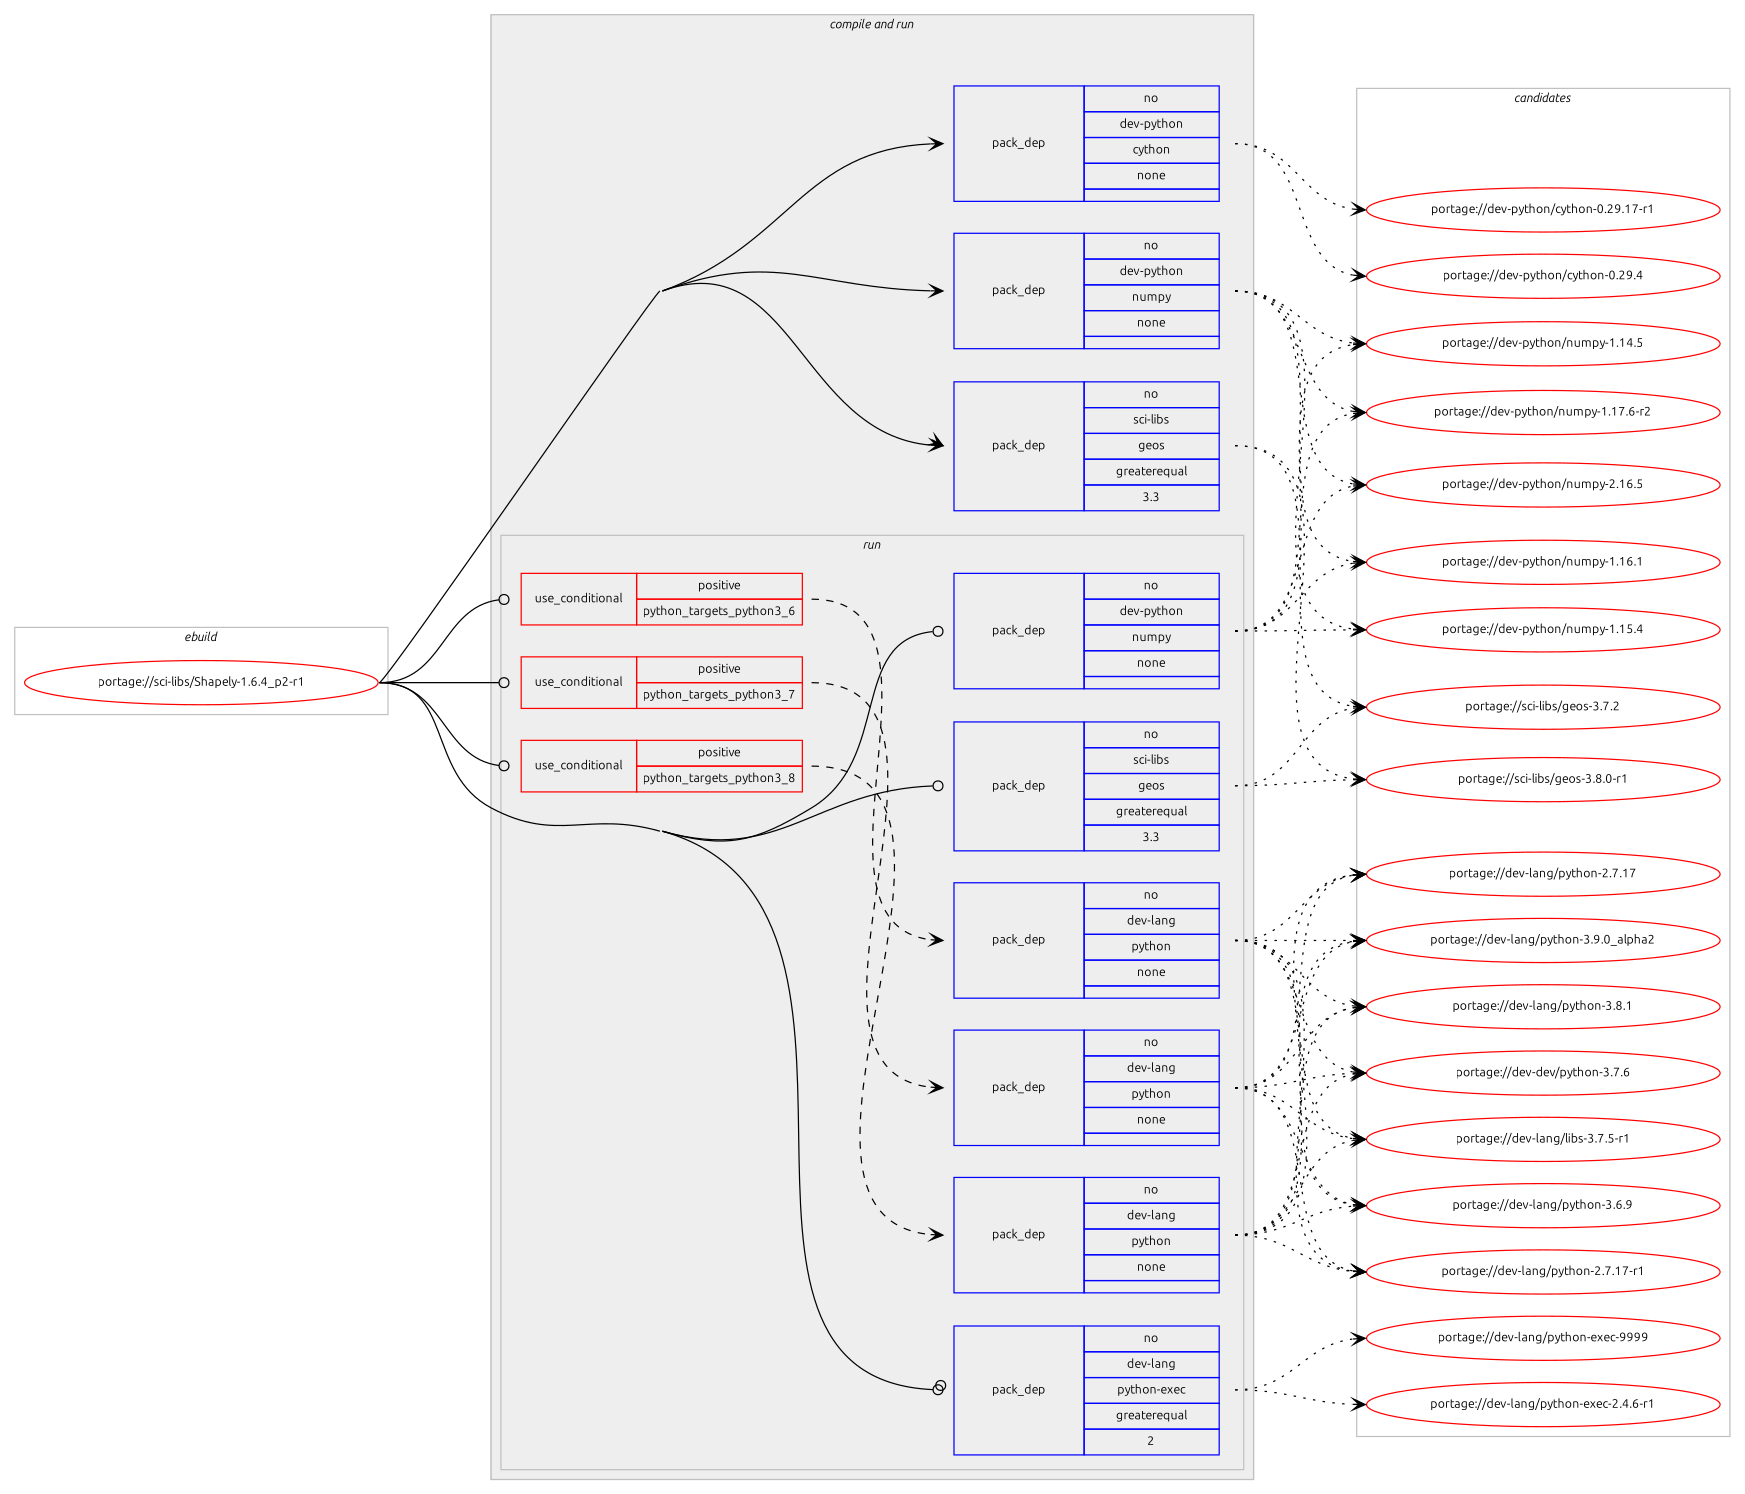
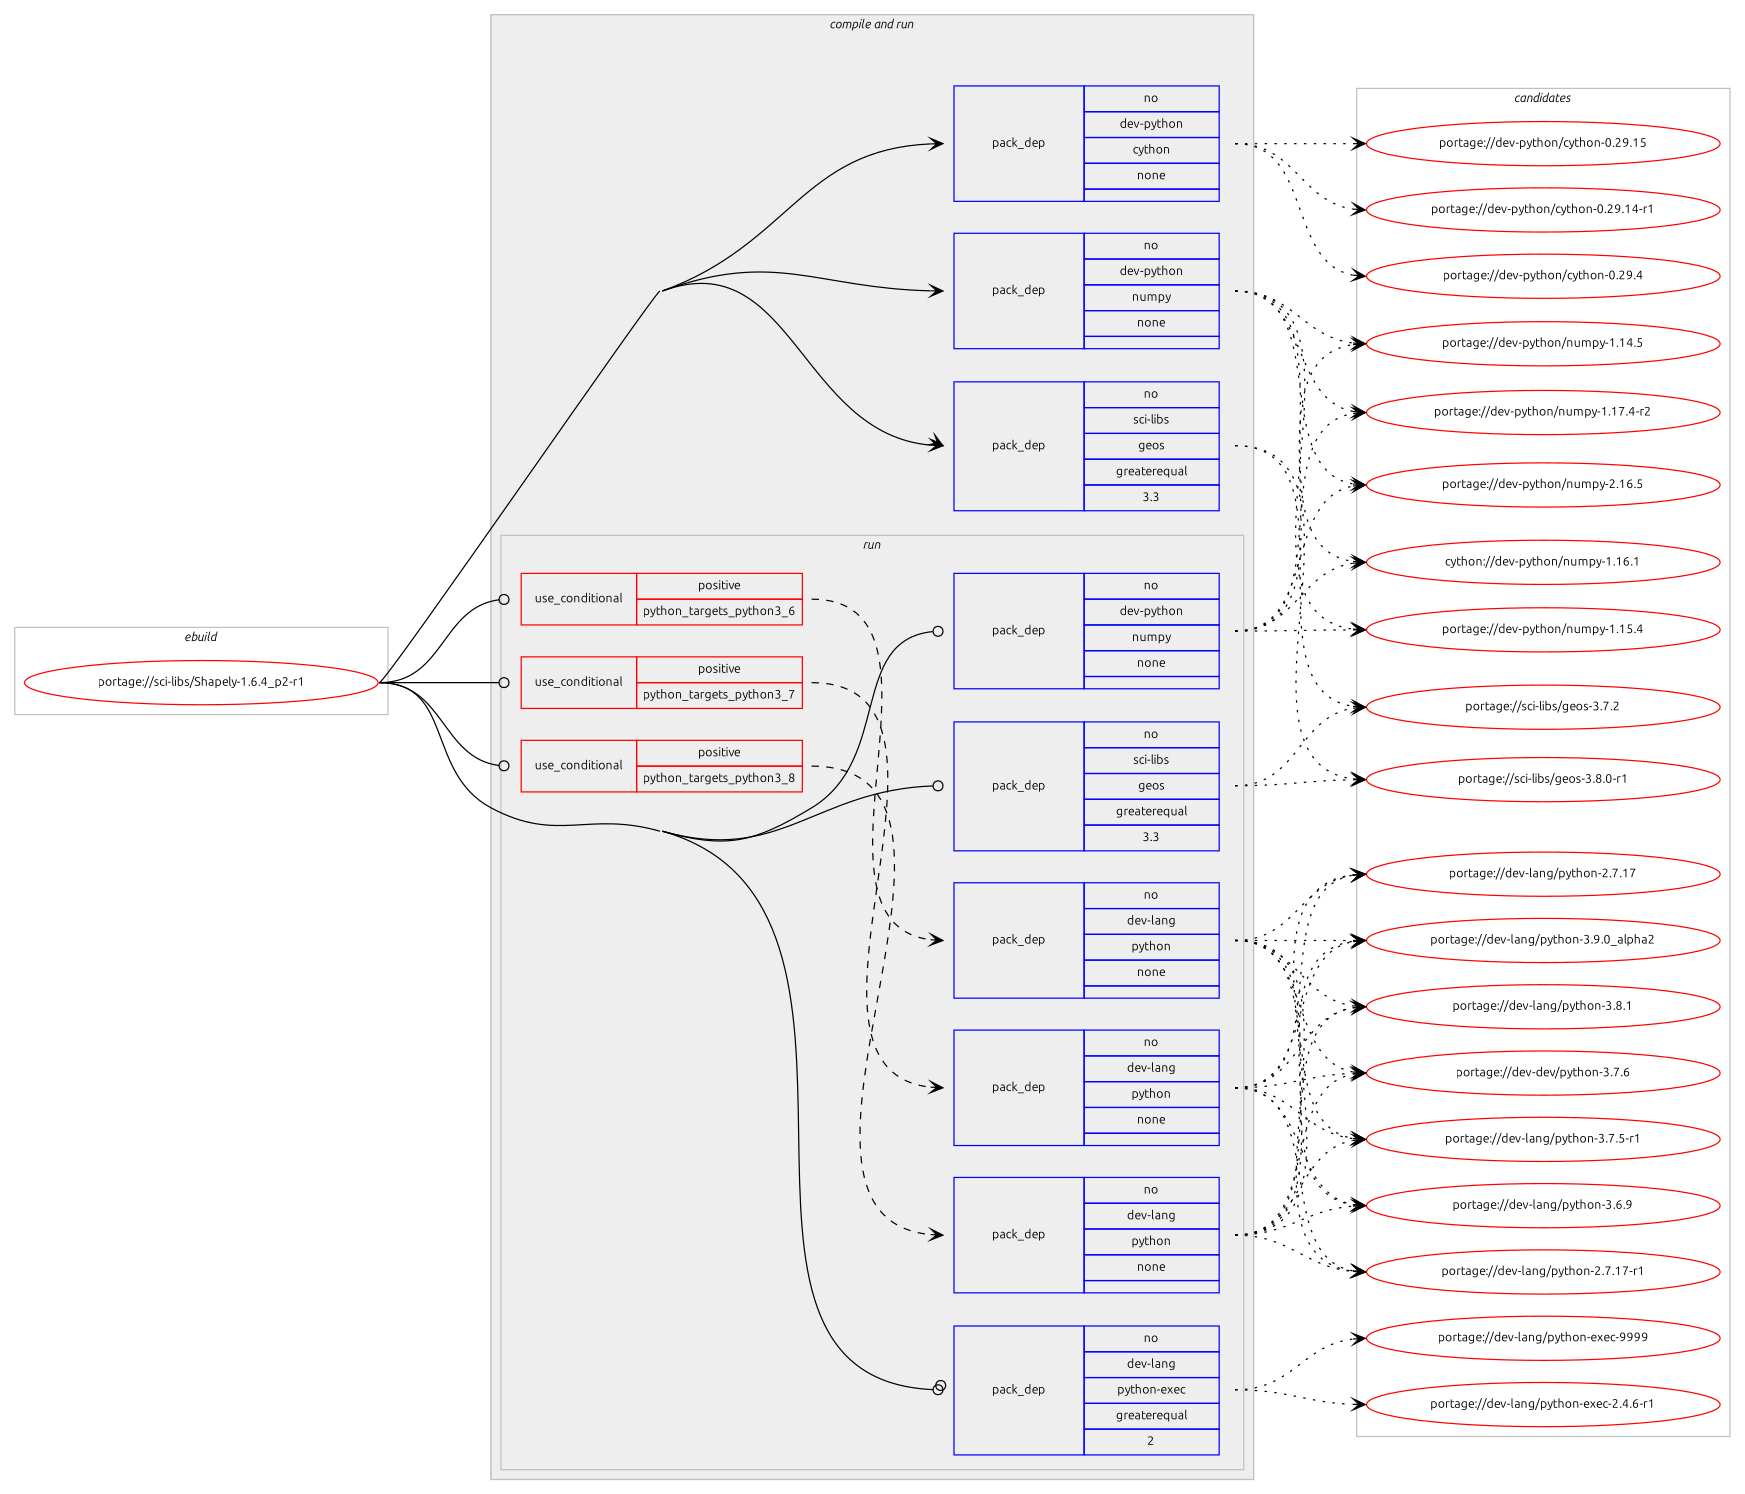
none -> (1543, 144)
(1543, 210) -> (1543, 210)
(1543, 413) -> (1543, 413)
(1543, 562) -> (1543, 562)
(1543, 1139) -> (1543, 1139)
